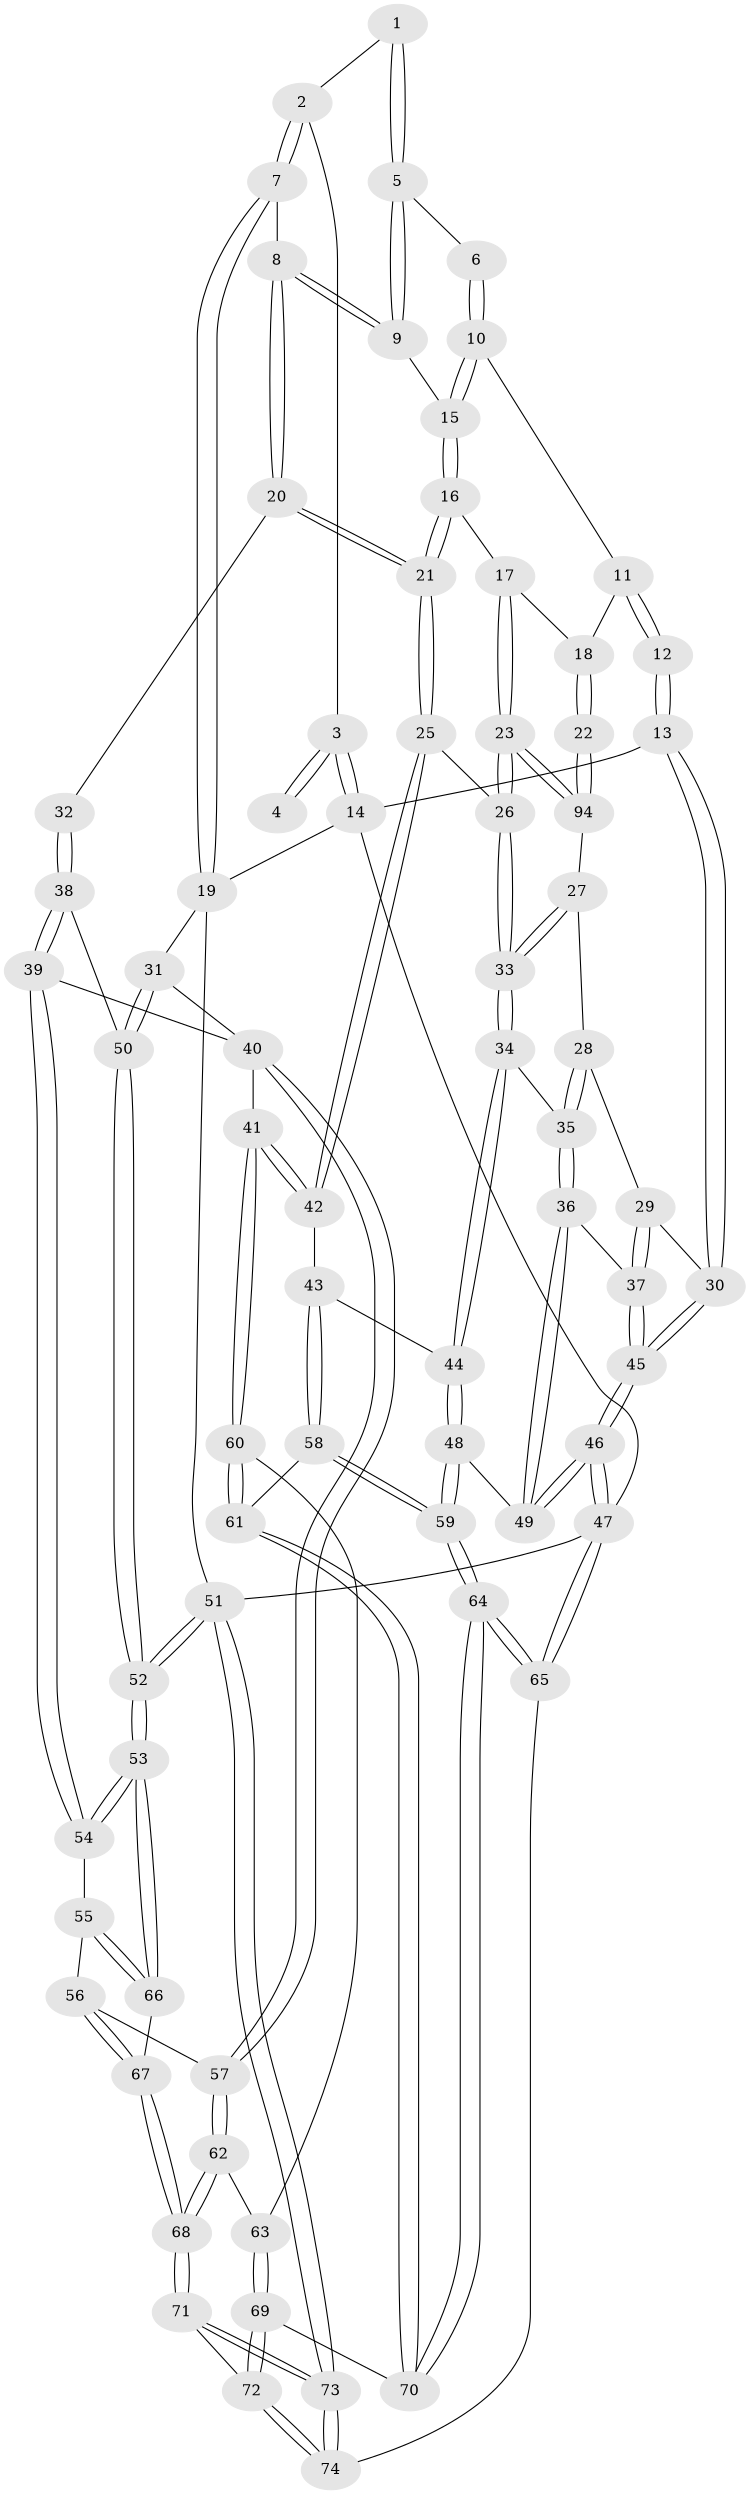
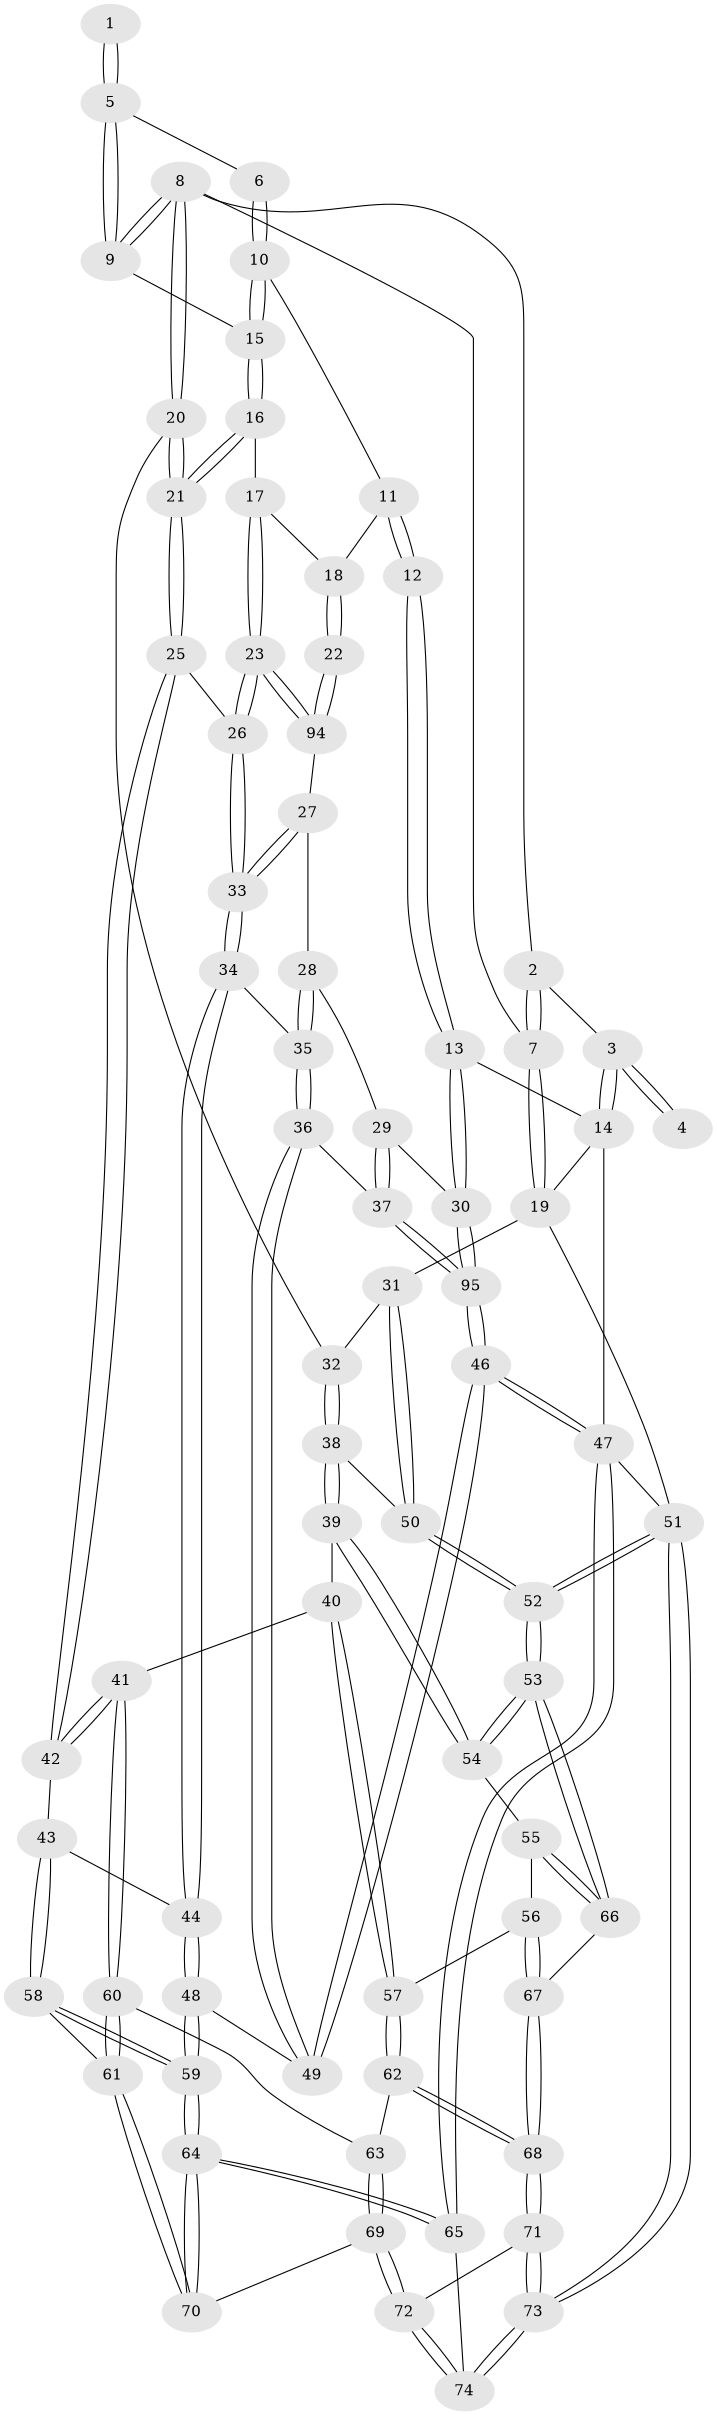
(350, 64) -> (524, 442)
(196, 1004) -> (362, 1326)
(637, 1365) -> (471, 1287)
